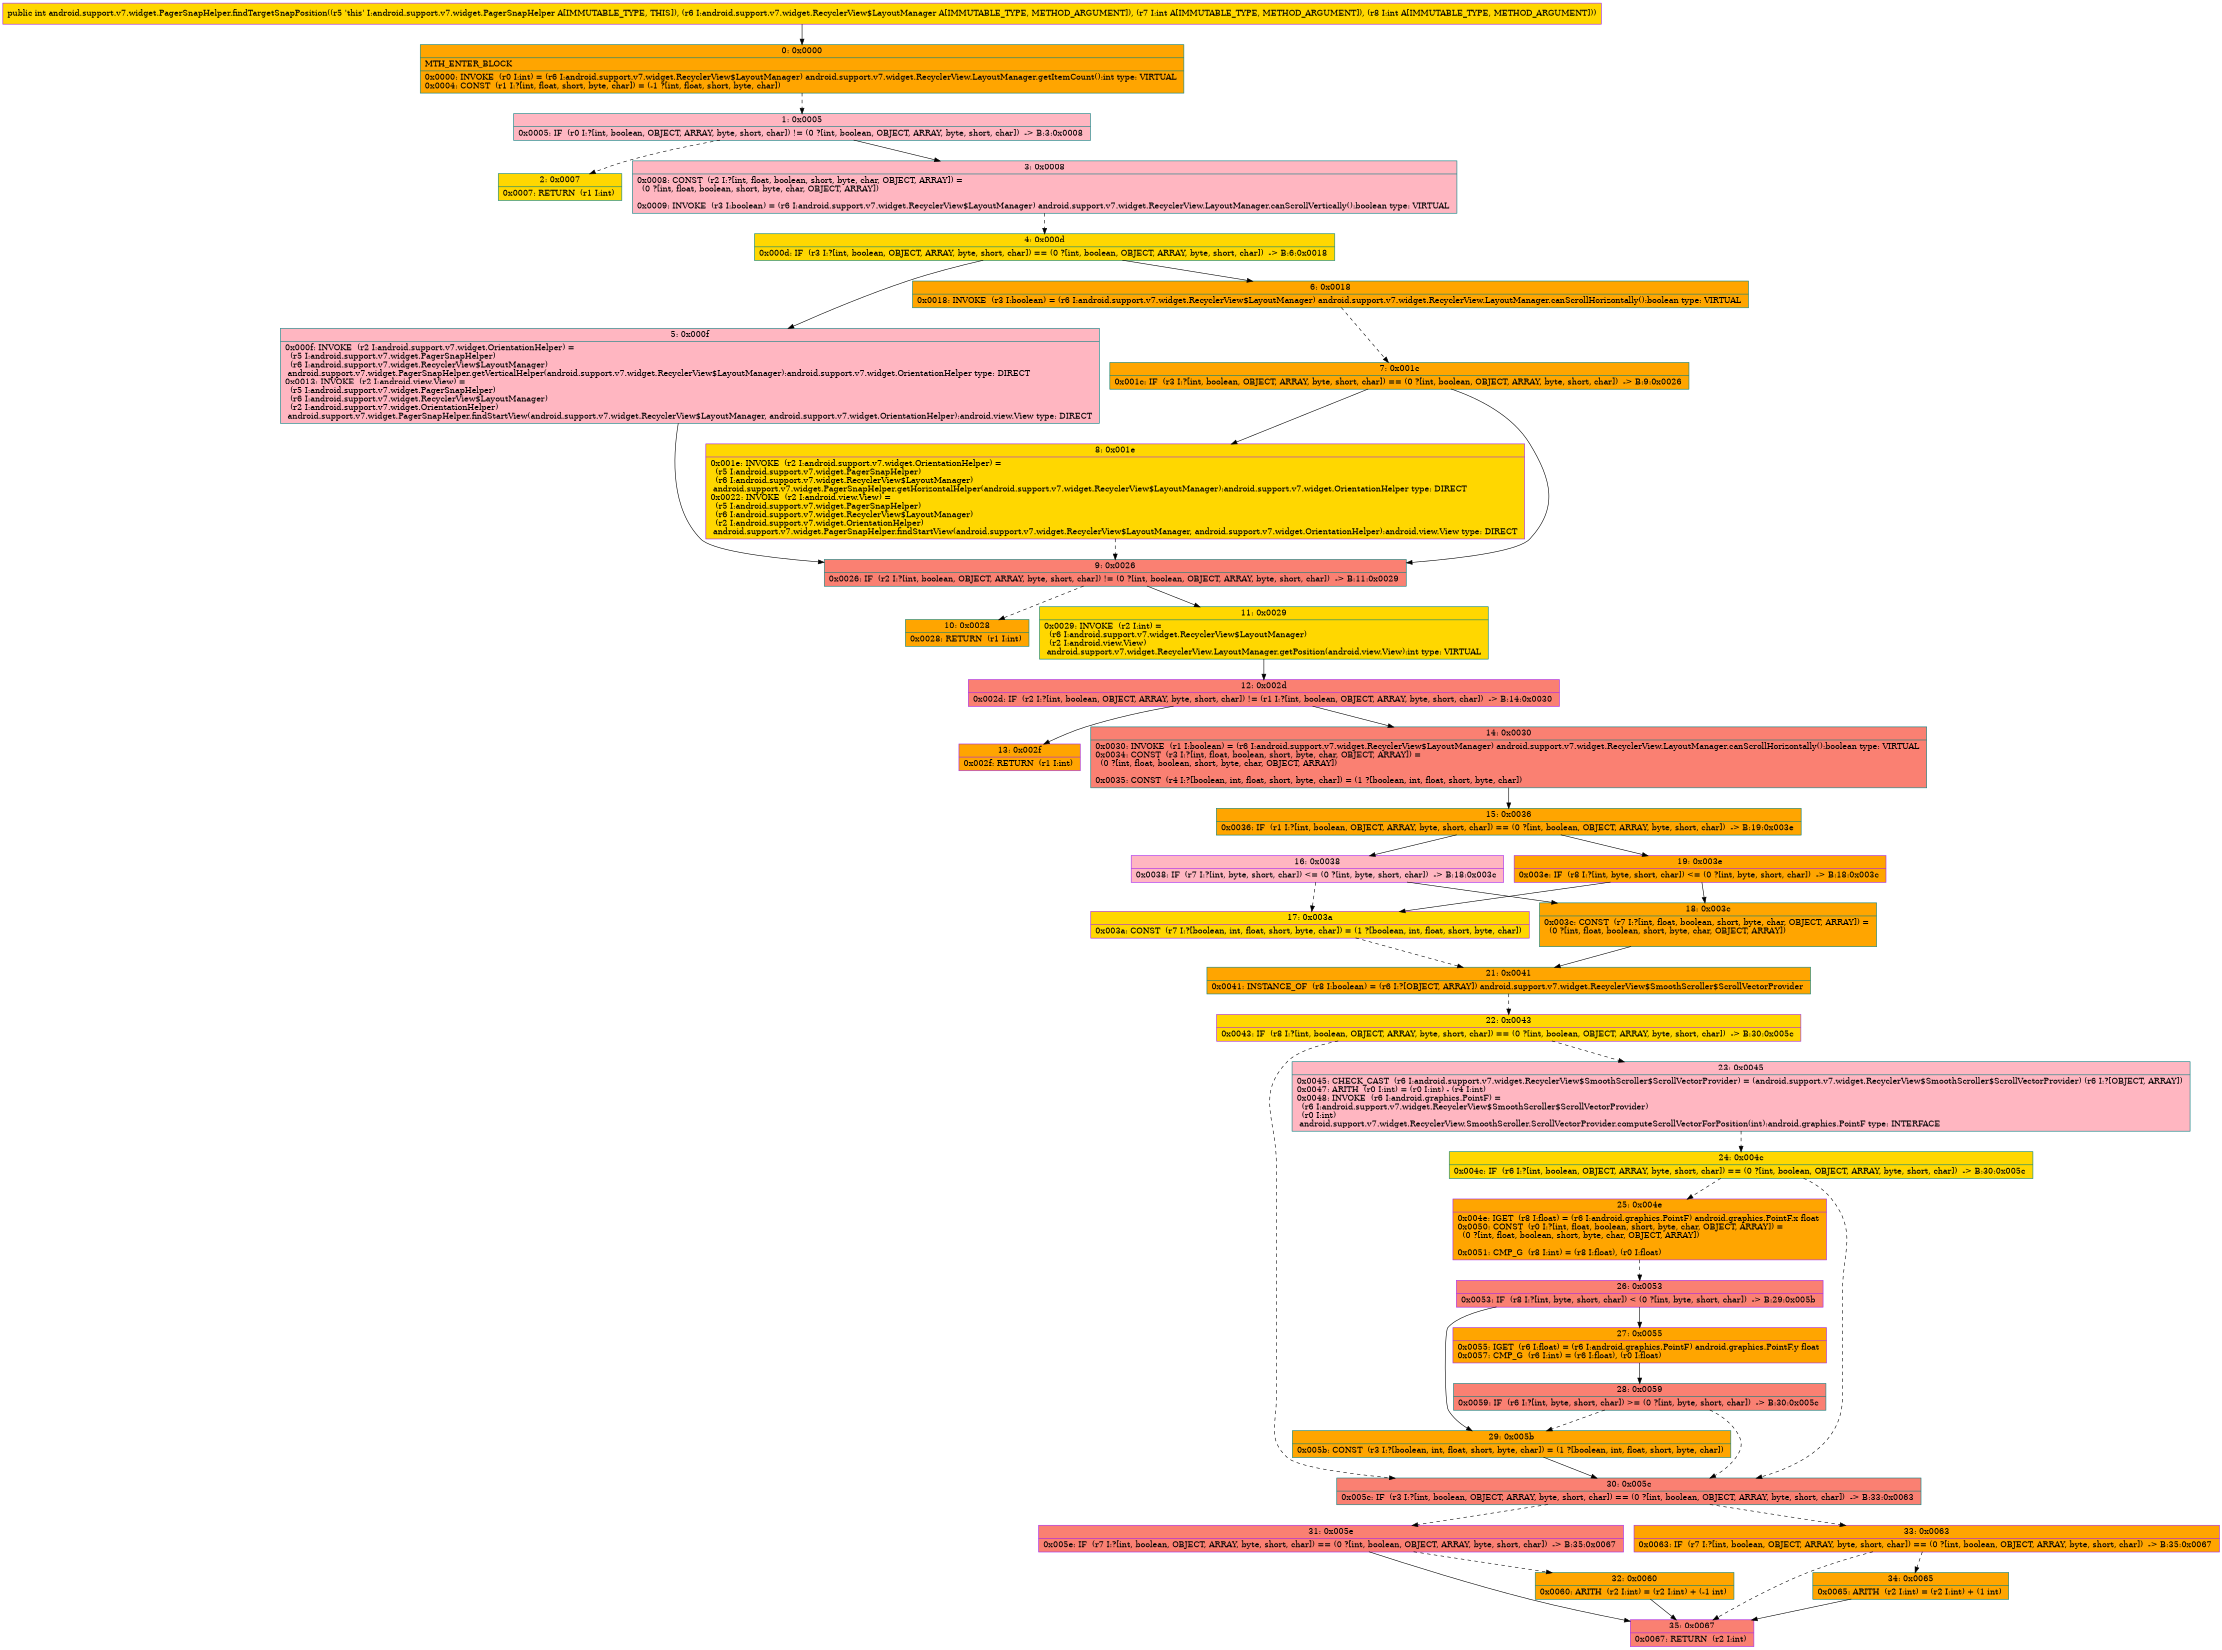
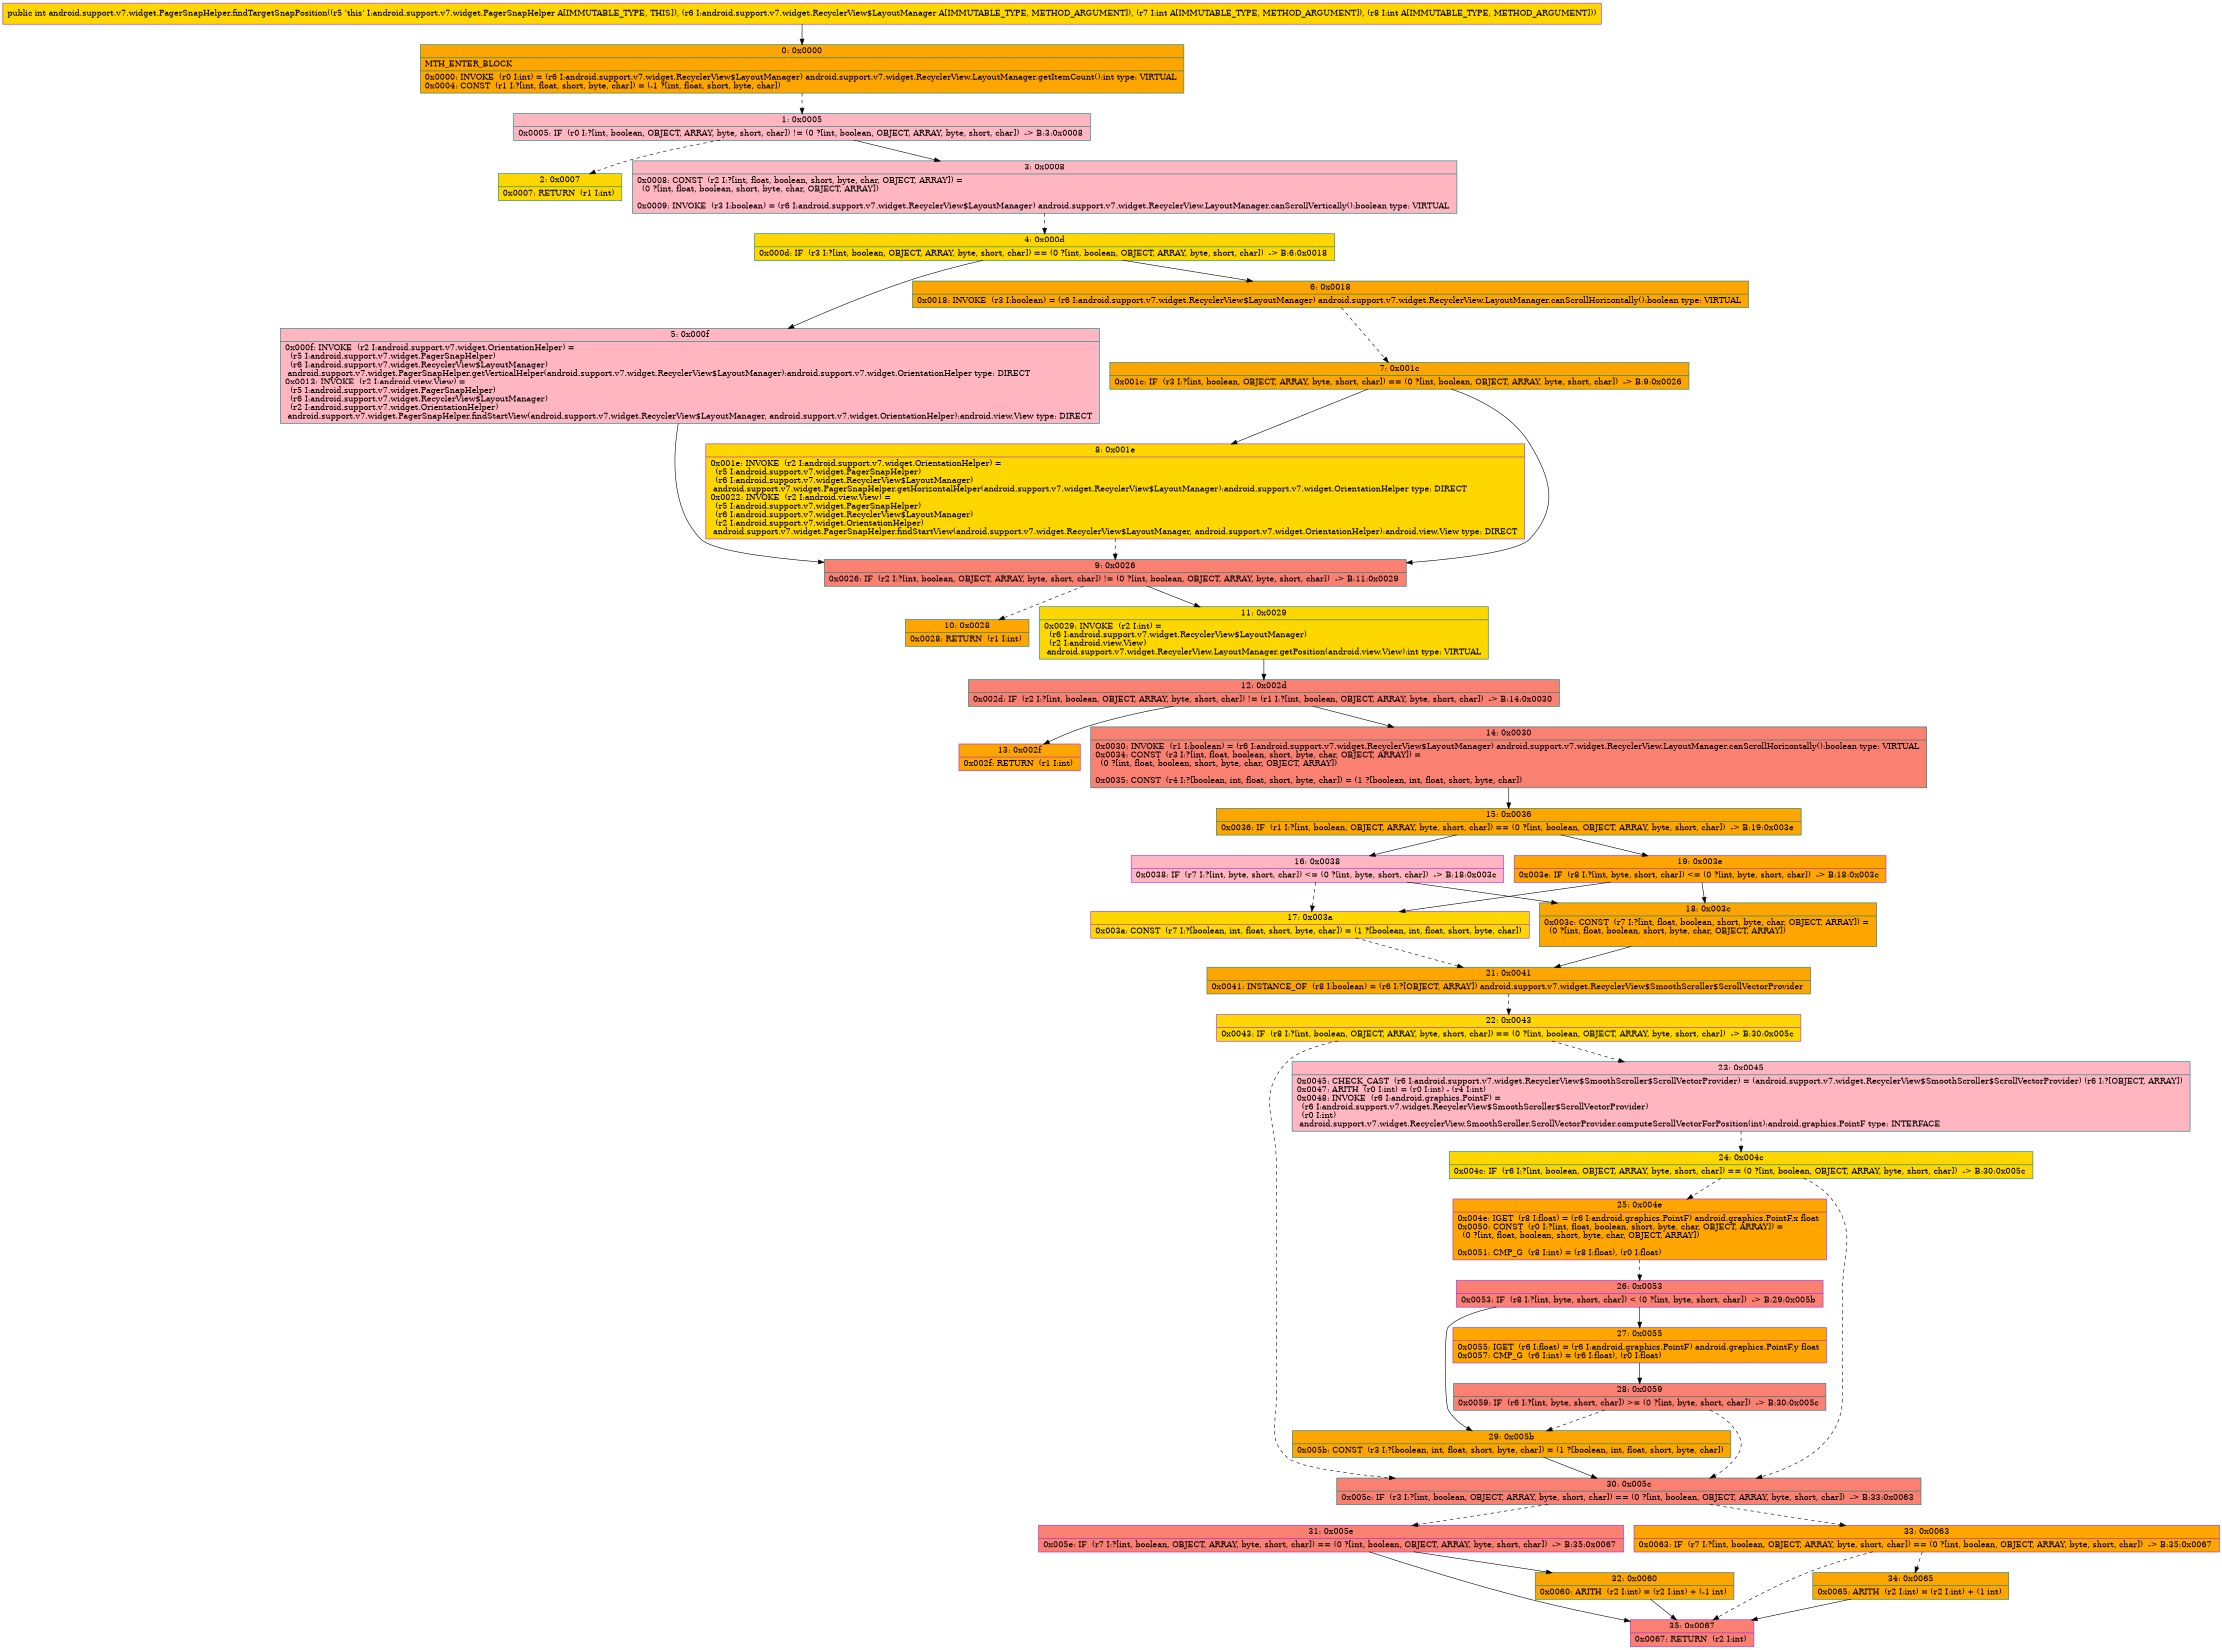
(1264, 693) -> (1264, 693)
(1480, 1562) -> (1480, 1562)
